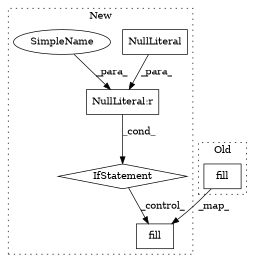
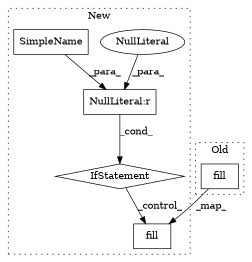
(62, 42) -> (51, 42)
(155, 42) -> (143, 42)
